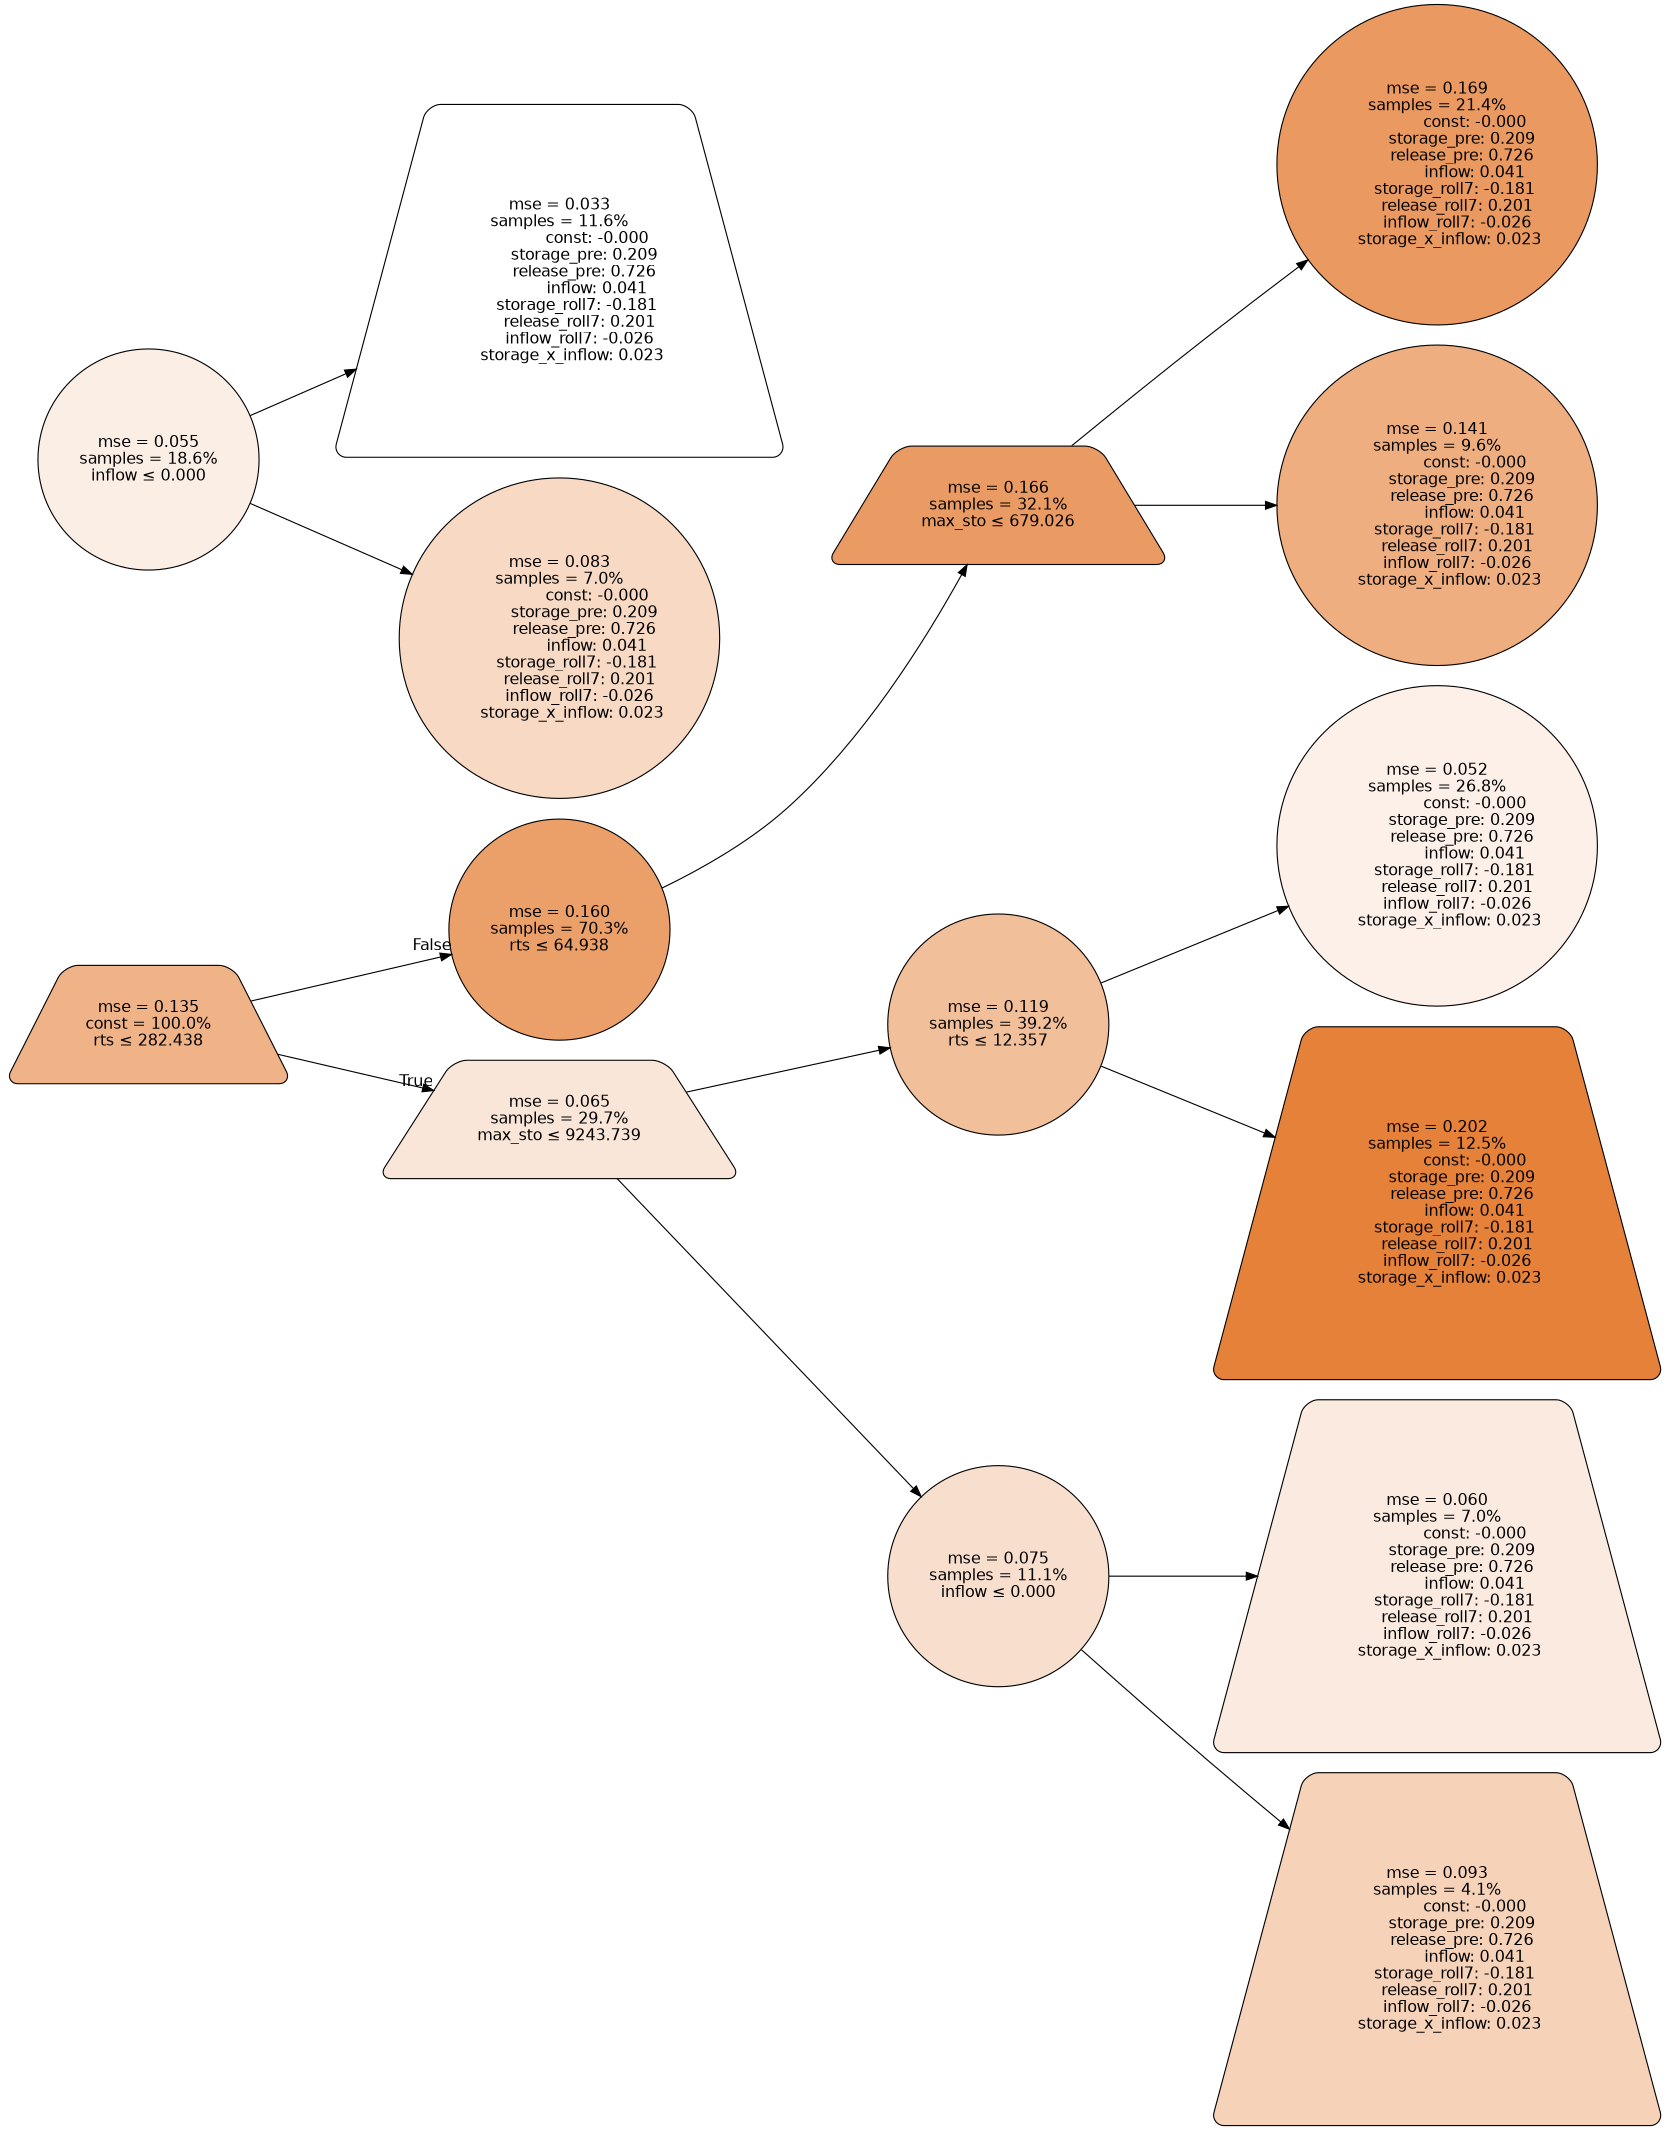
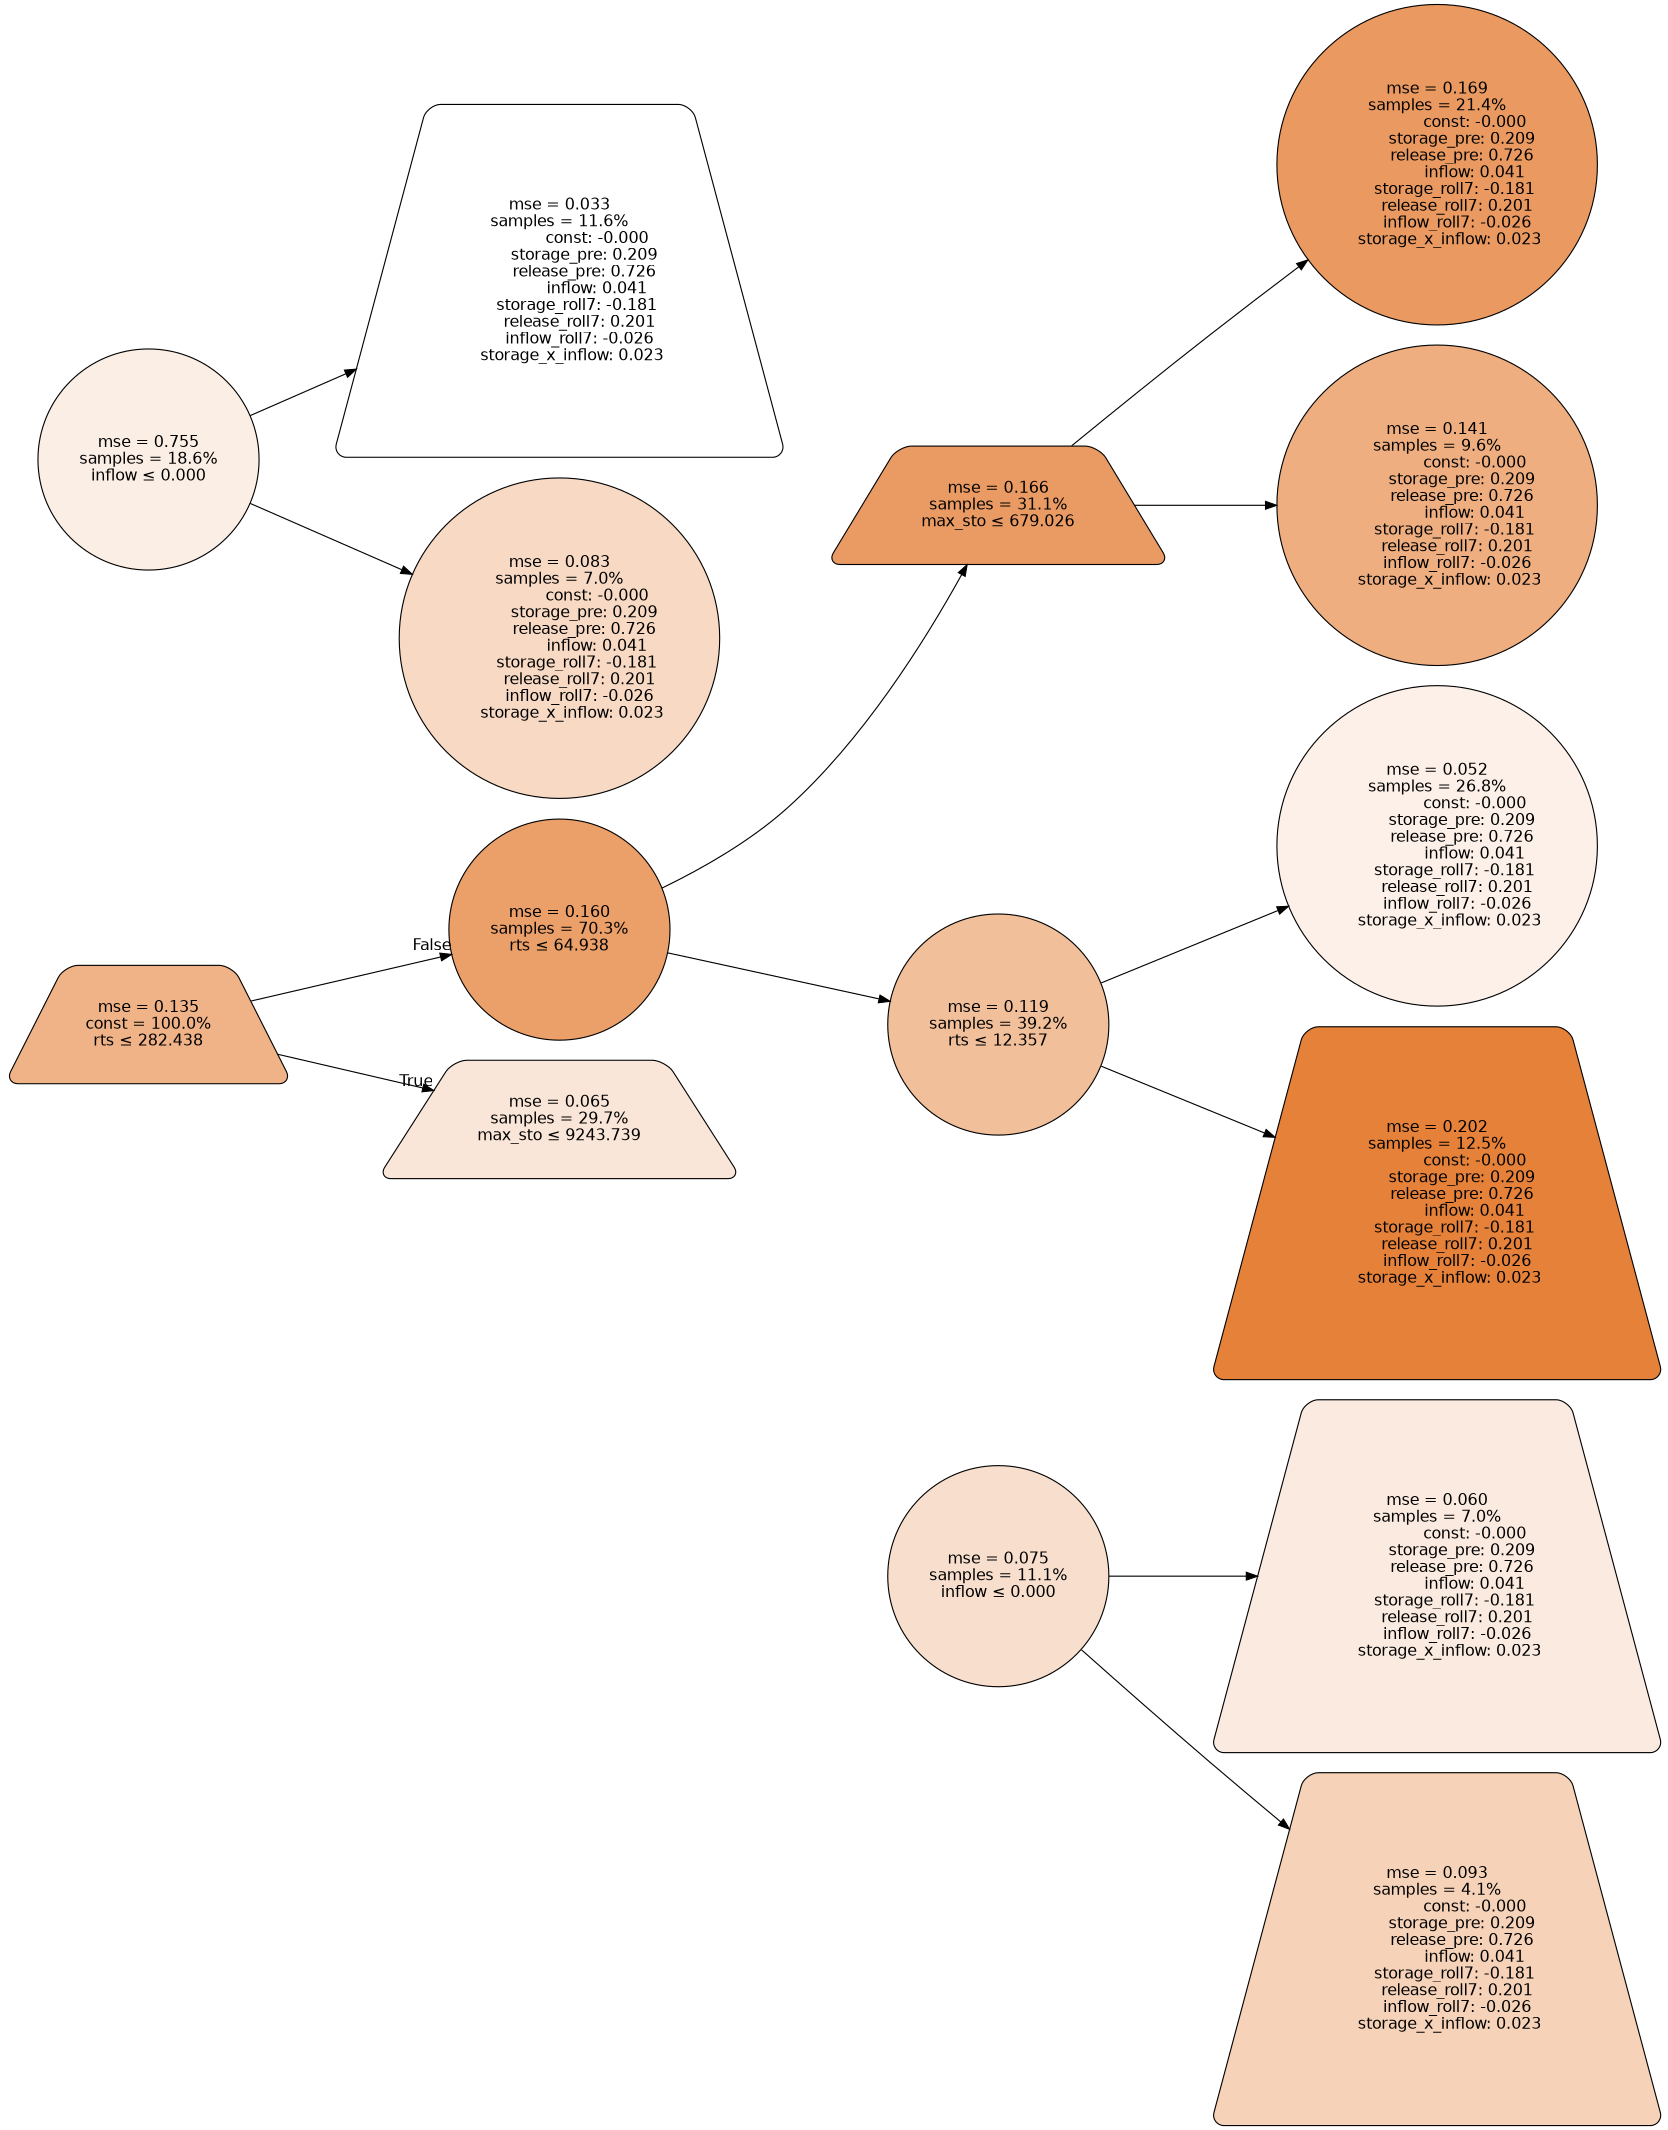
(149, 460) -> (149, 460)
(998, 505) -> (998, 505)
(783, 1071) -> (773, 976)
(765, 1334) -> none
